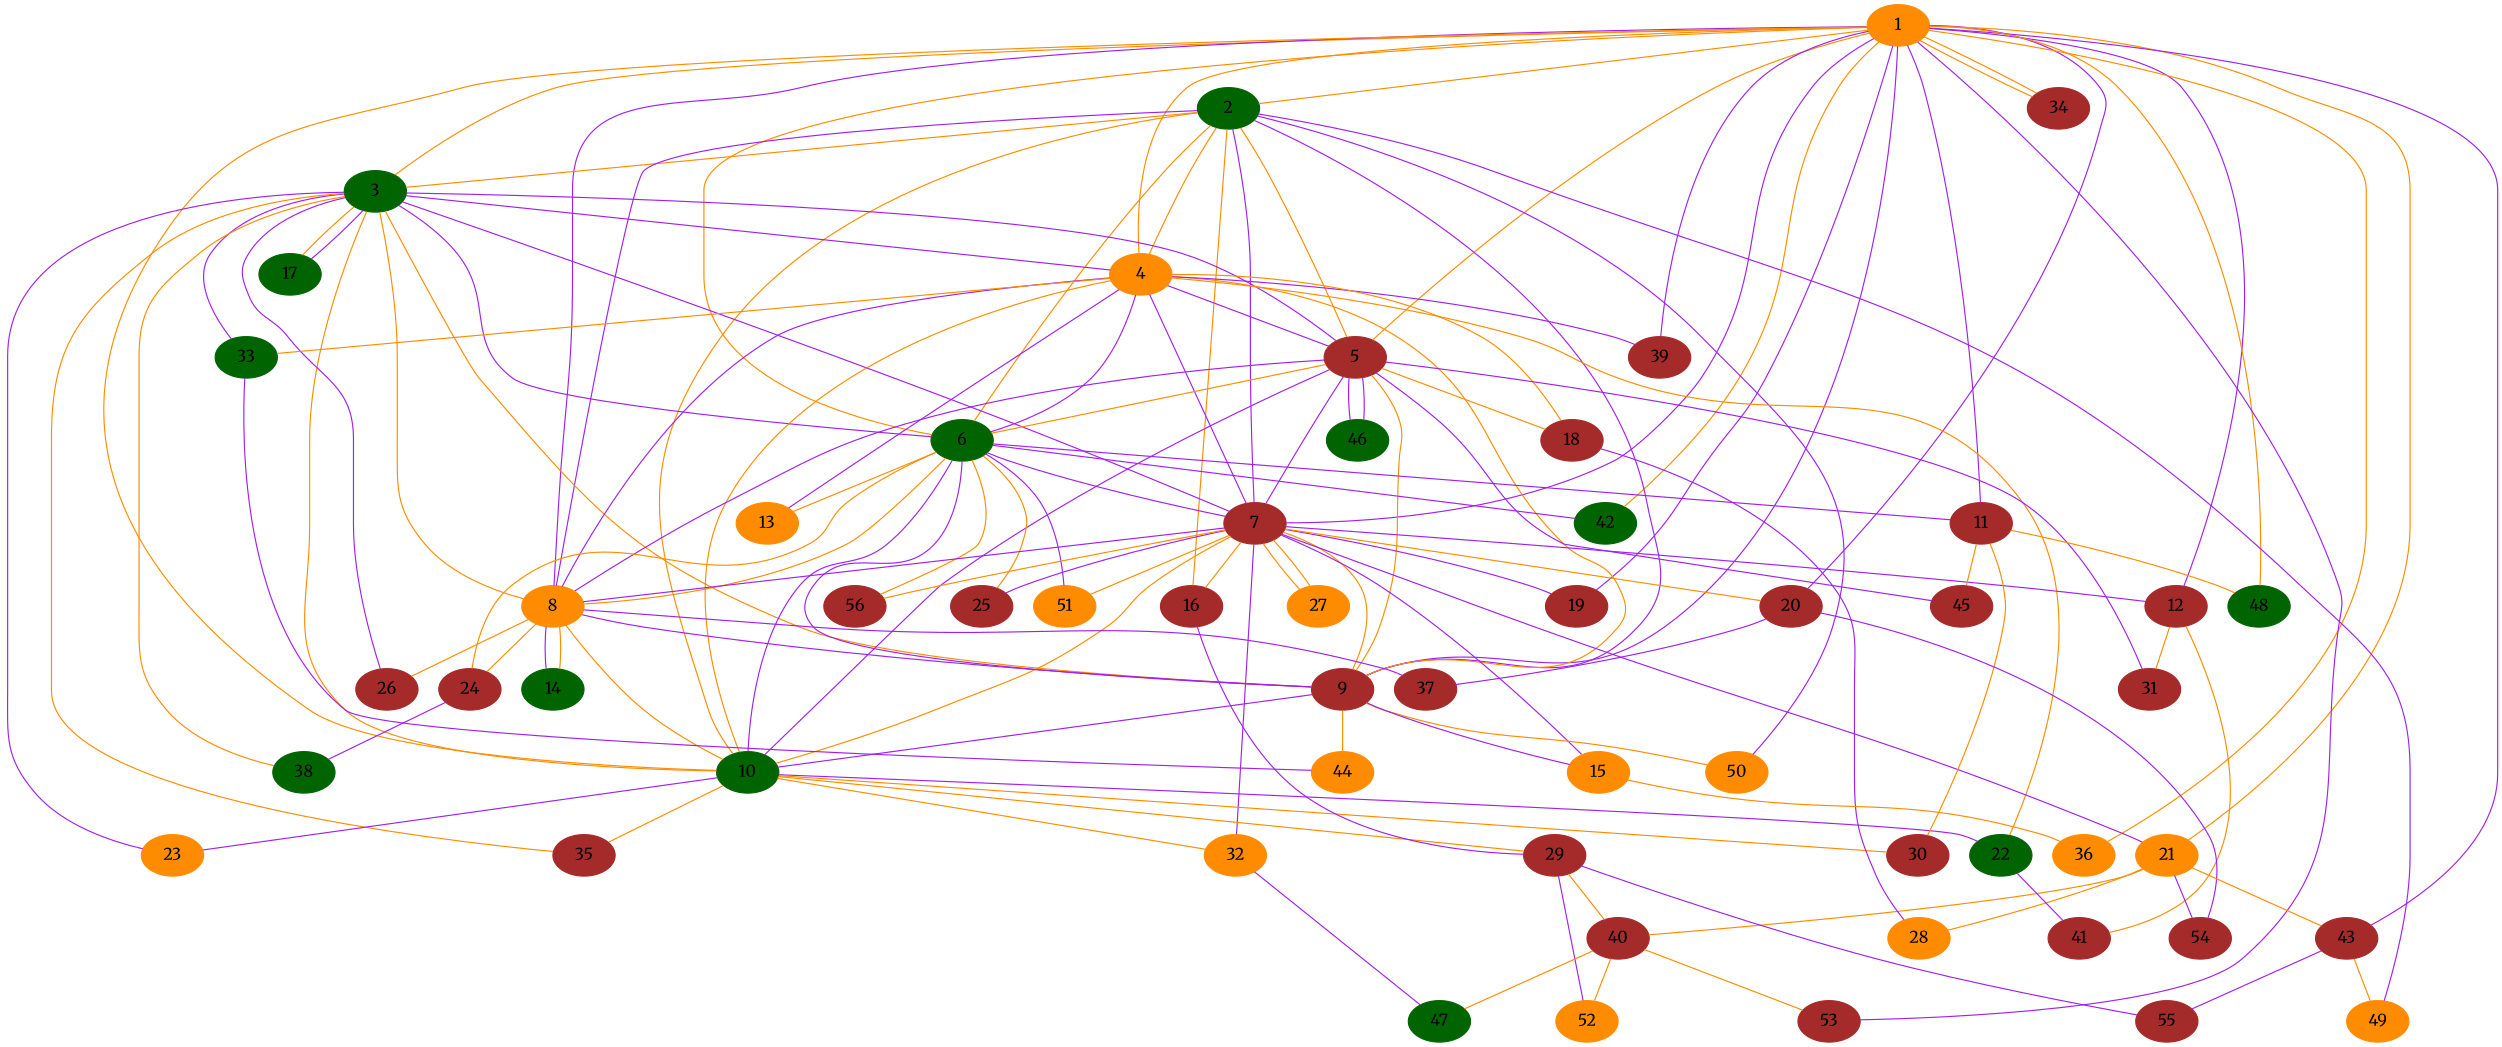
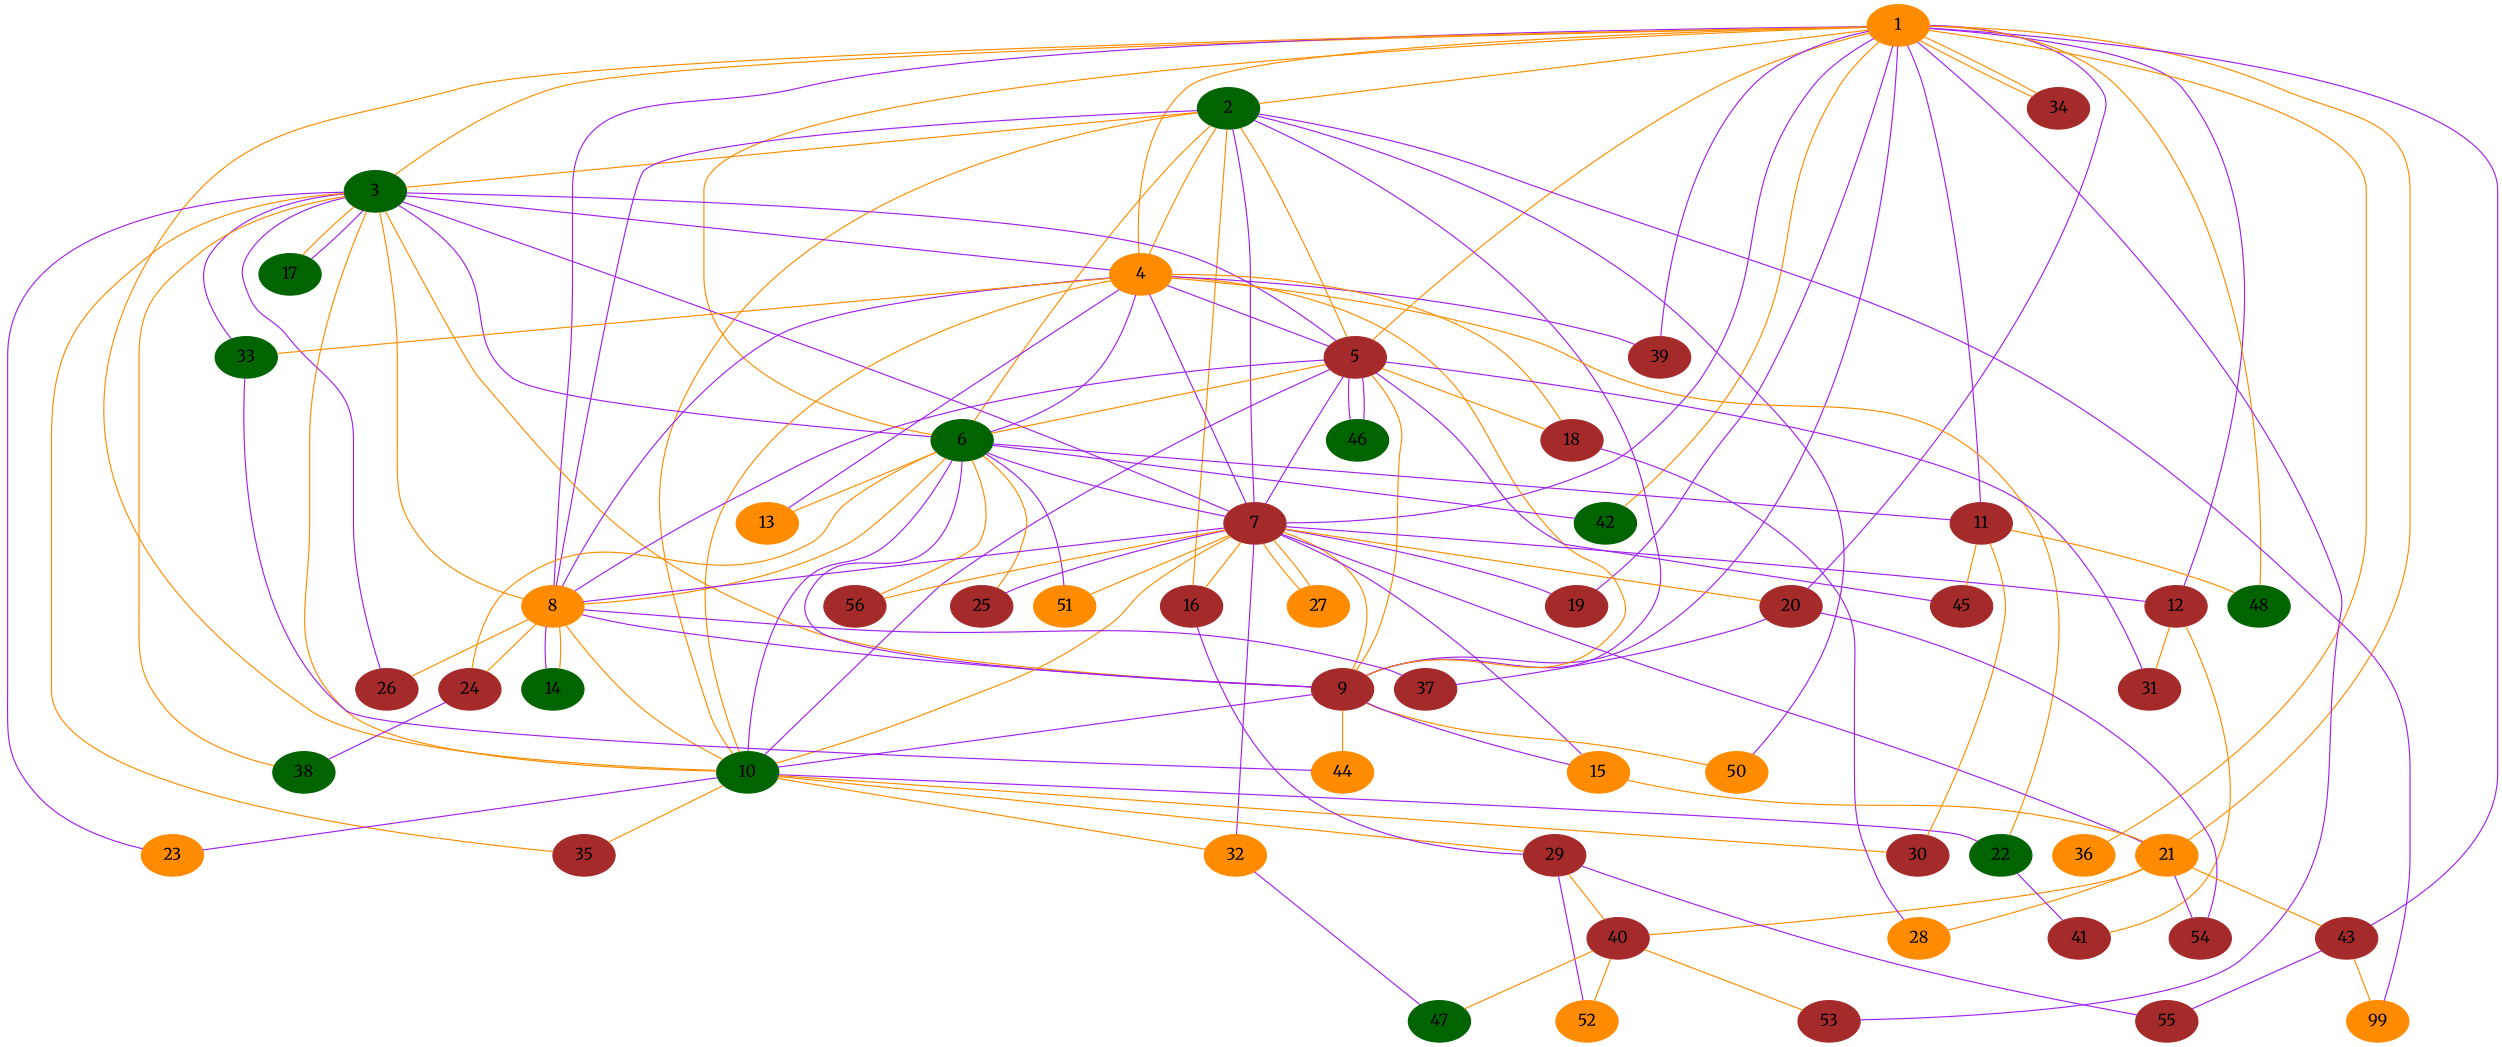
(1845, 806) -> (1886, 805)
(2378, 1021) -> (2378, 1021)
